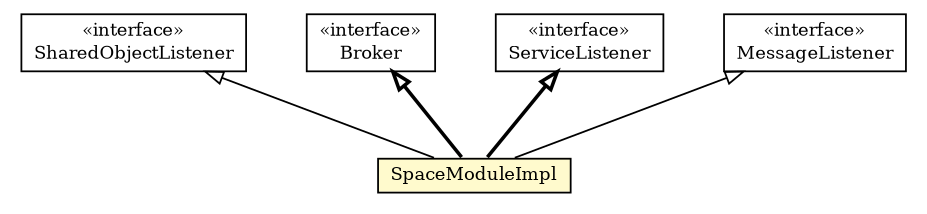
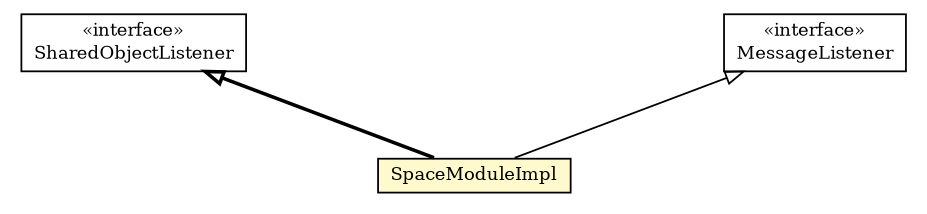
(371, 43) -> none
(580, 43) -> none
(328, 118) -> (328, 118)
